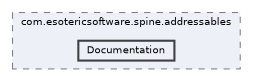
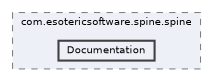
(126, 22) -> (107, 22)
